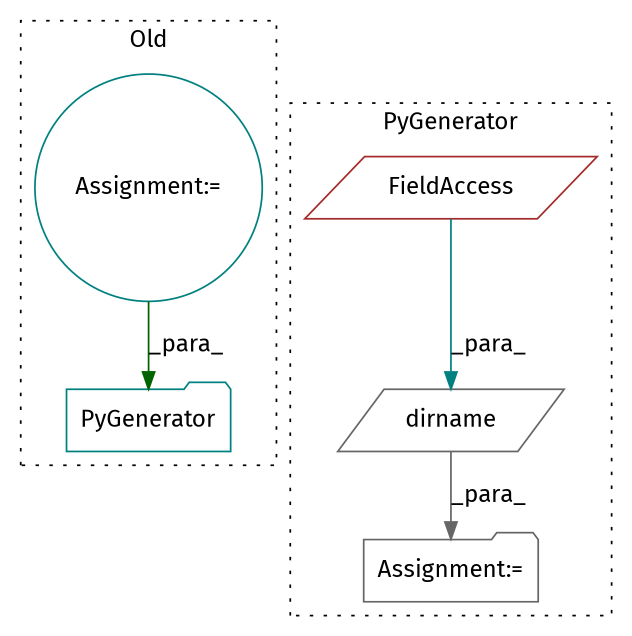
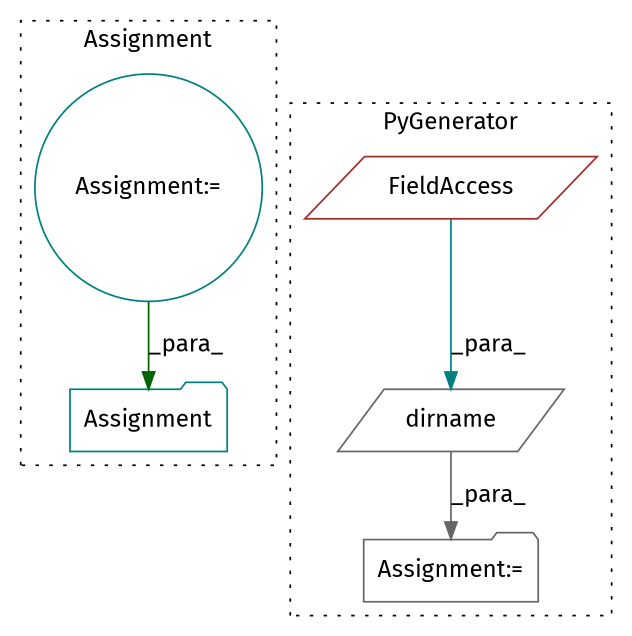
(149, 41) -> (149, 41)
(149, 420) -> (149, 420)
